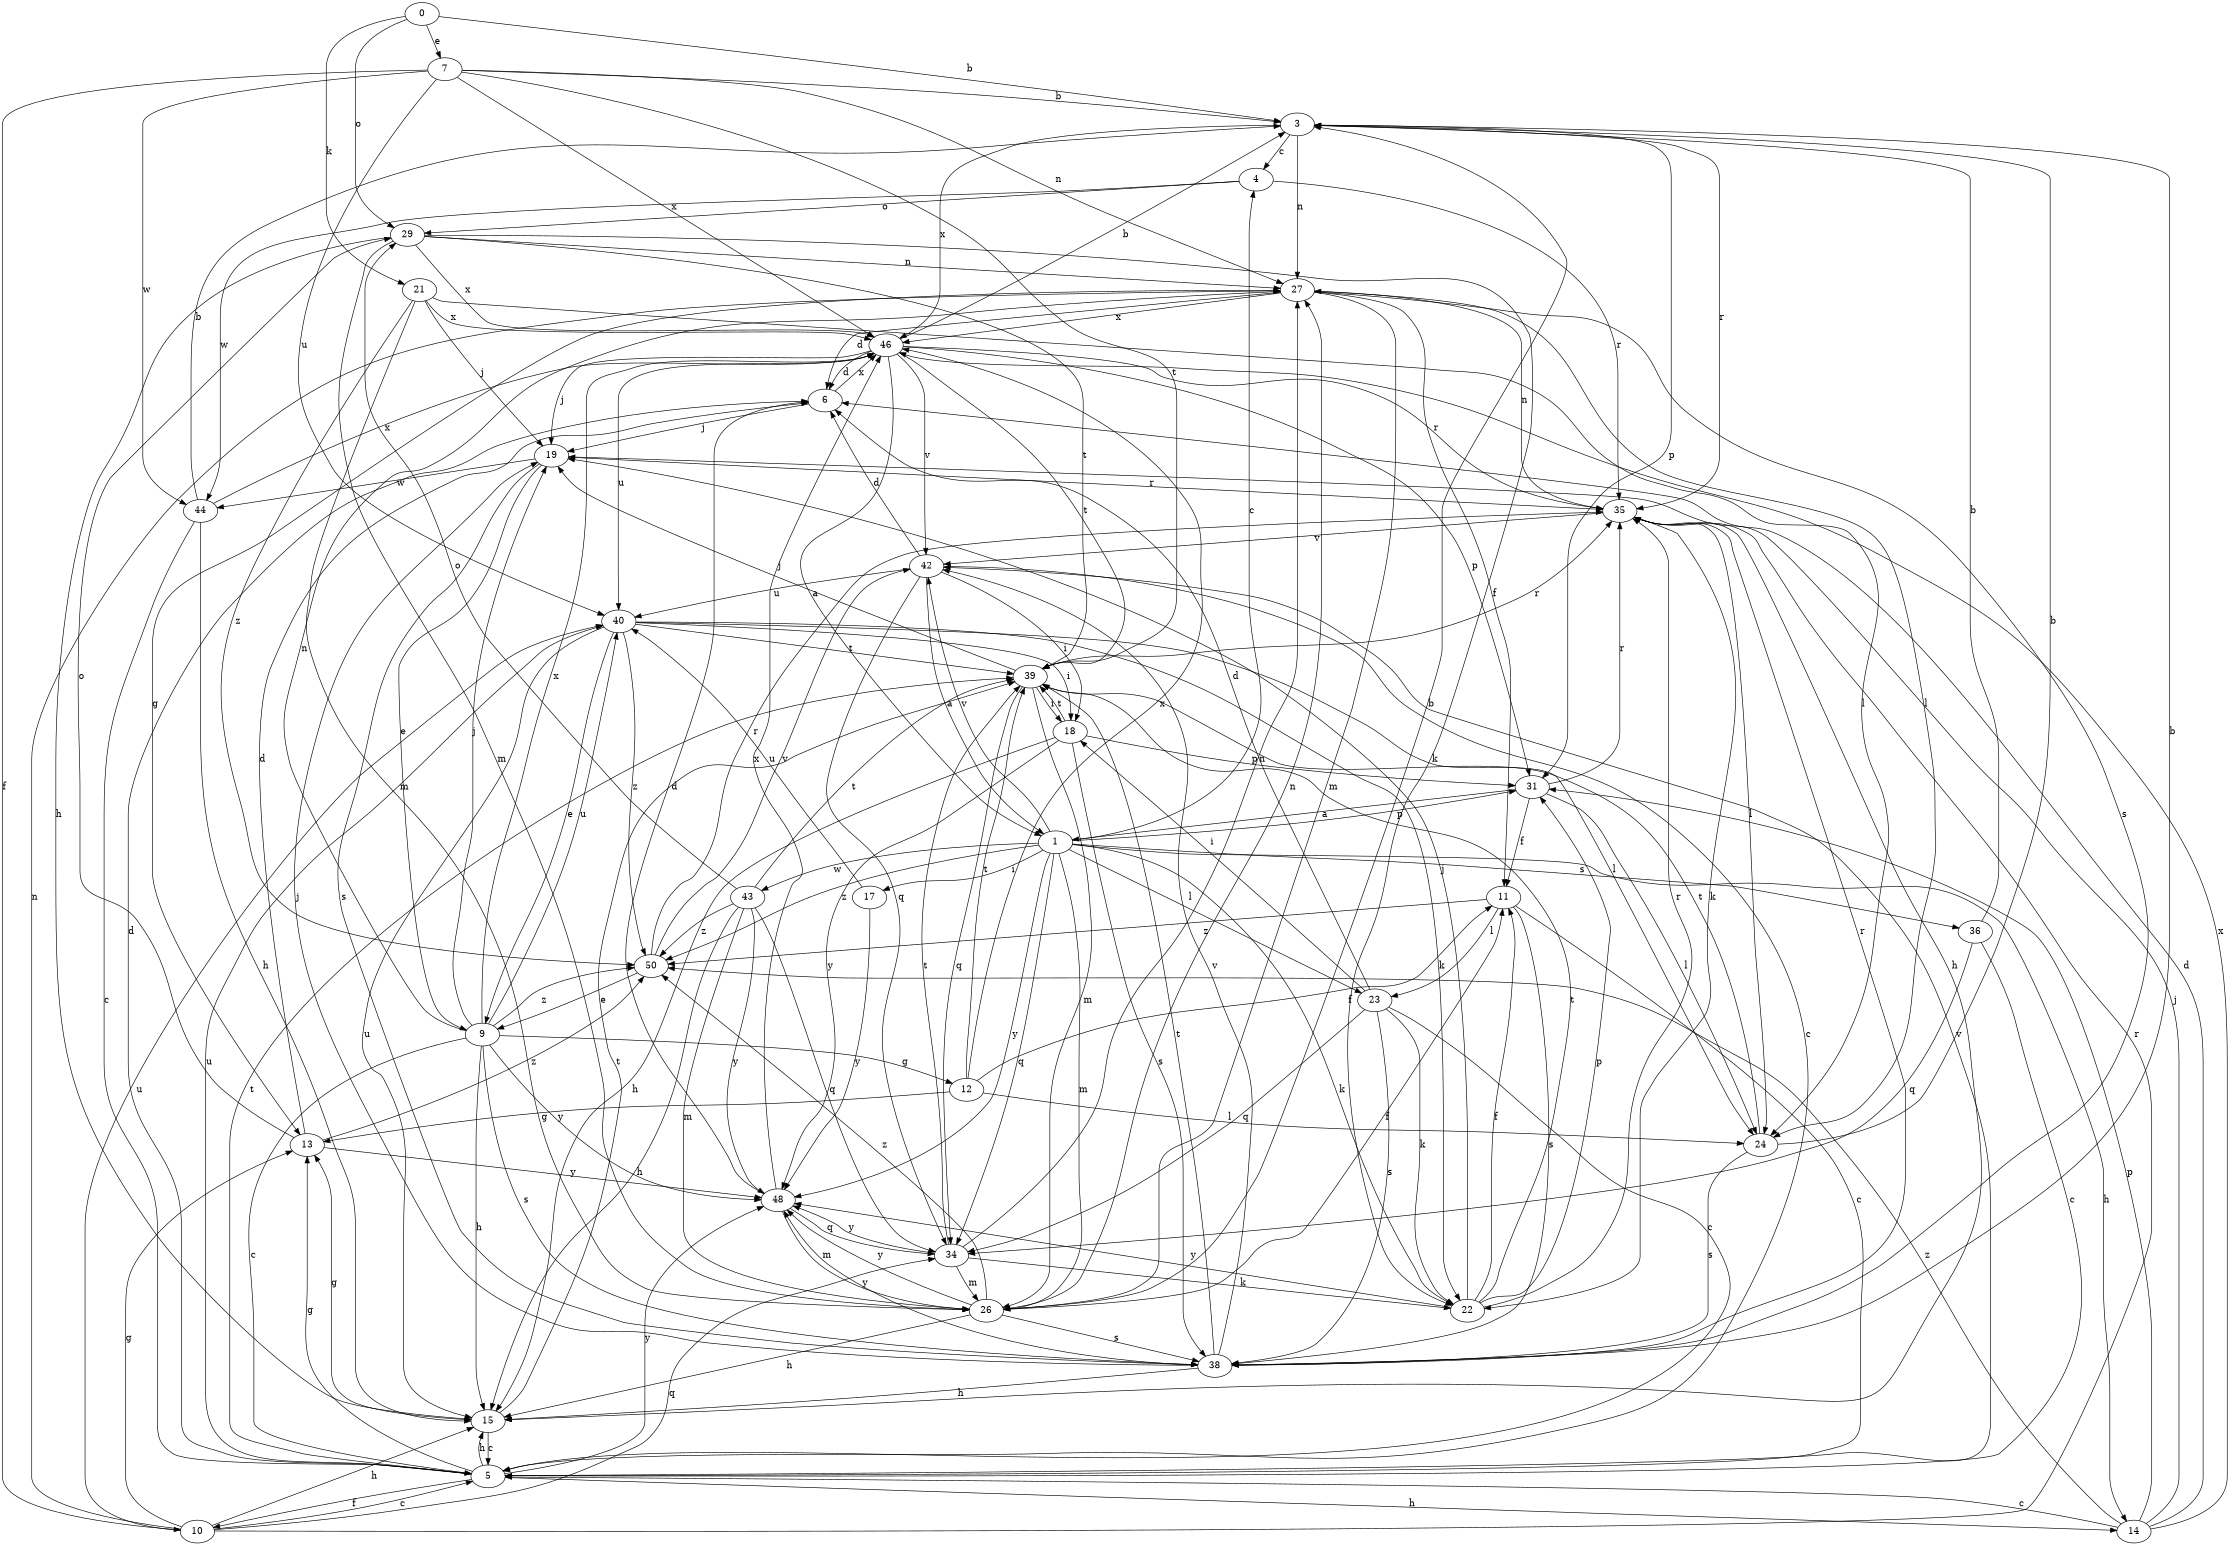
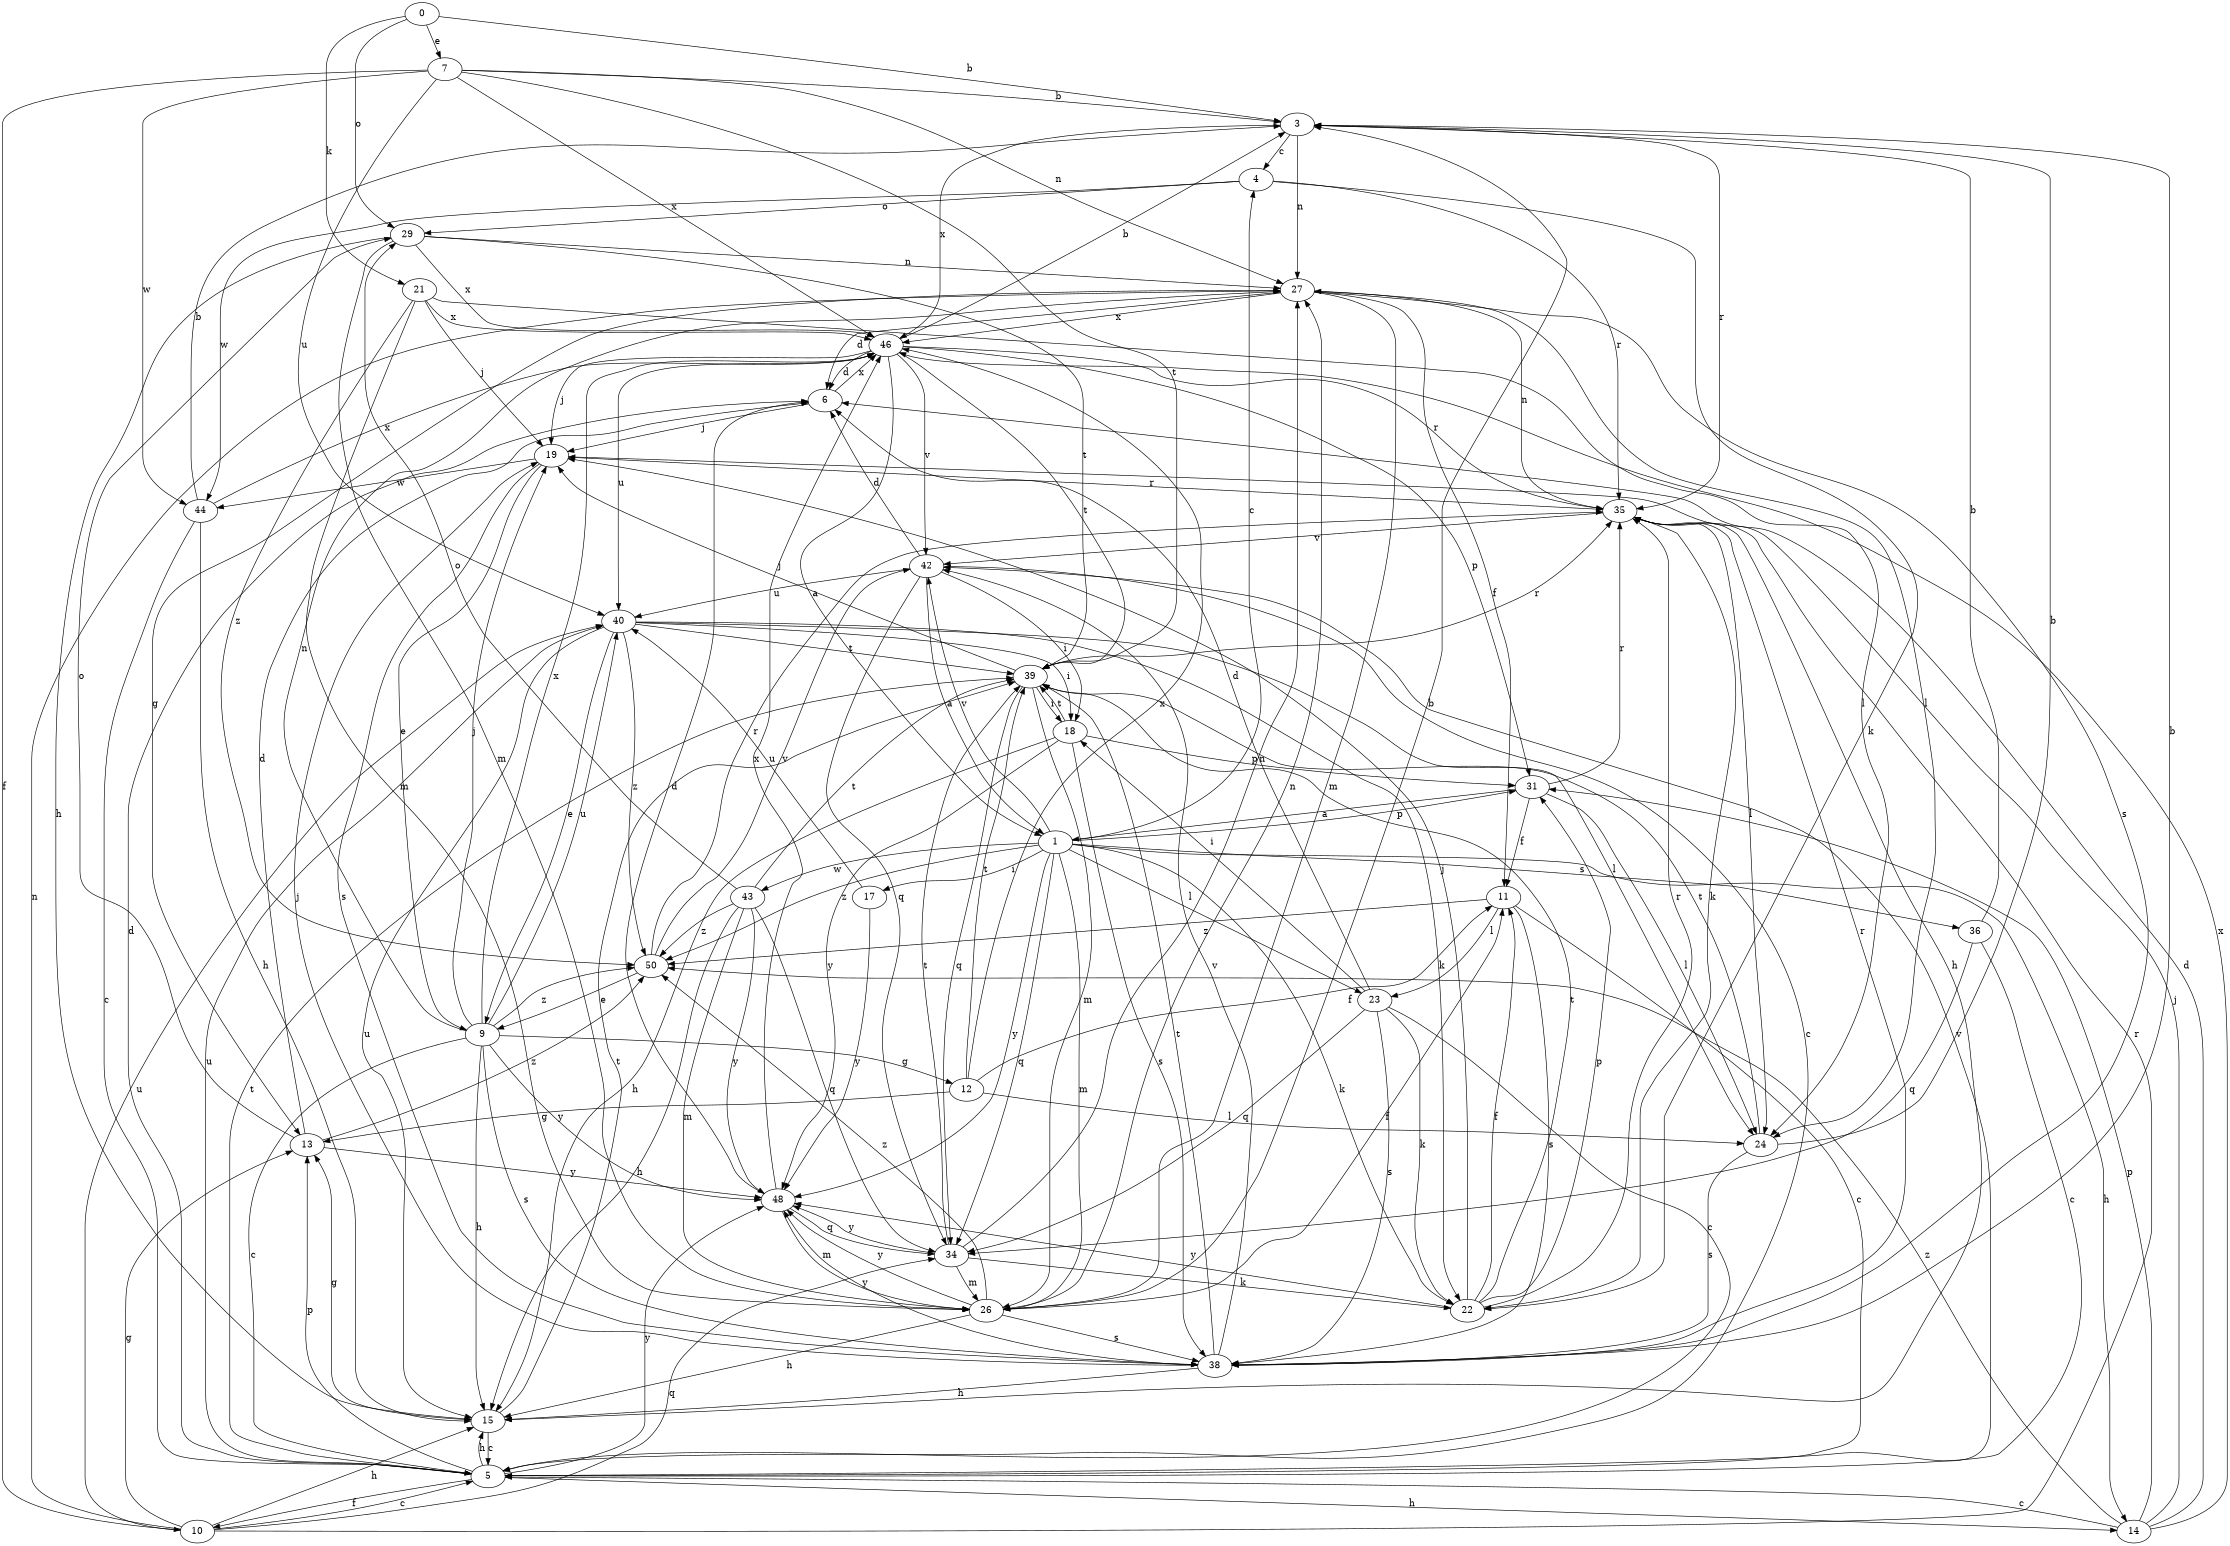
(1500, 298) -> (1917, 609)
(1671, 312) -> none
(310, 1311) -> (310, 1311)
